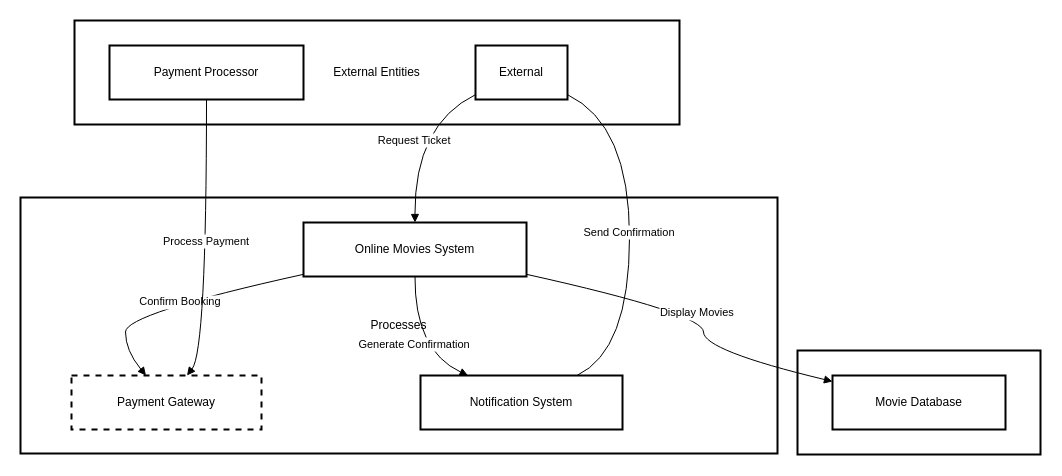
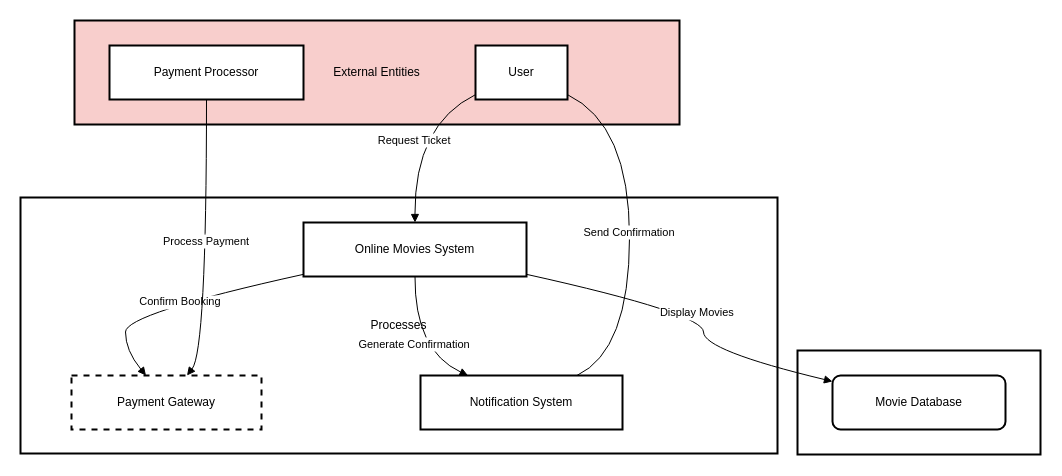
(377, 73) -> (377, 73)
(522, 73) -> (522, 73)
(919, 403) -> (919, 403)
